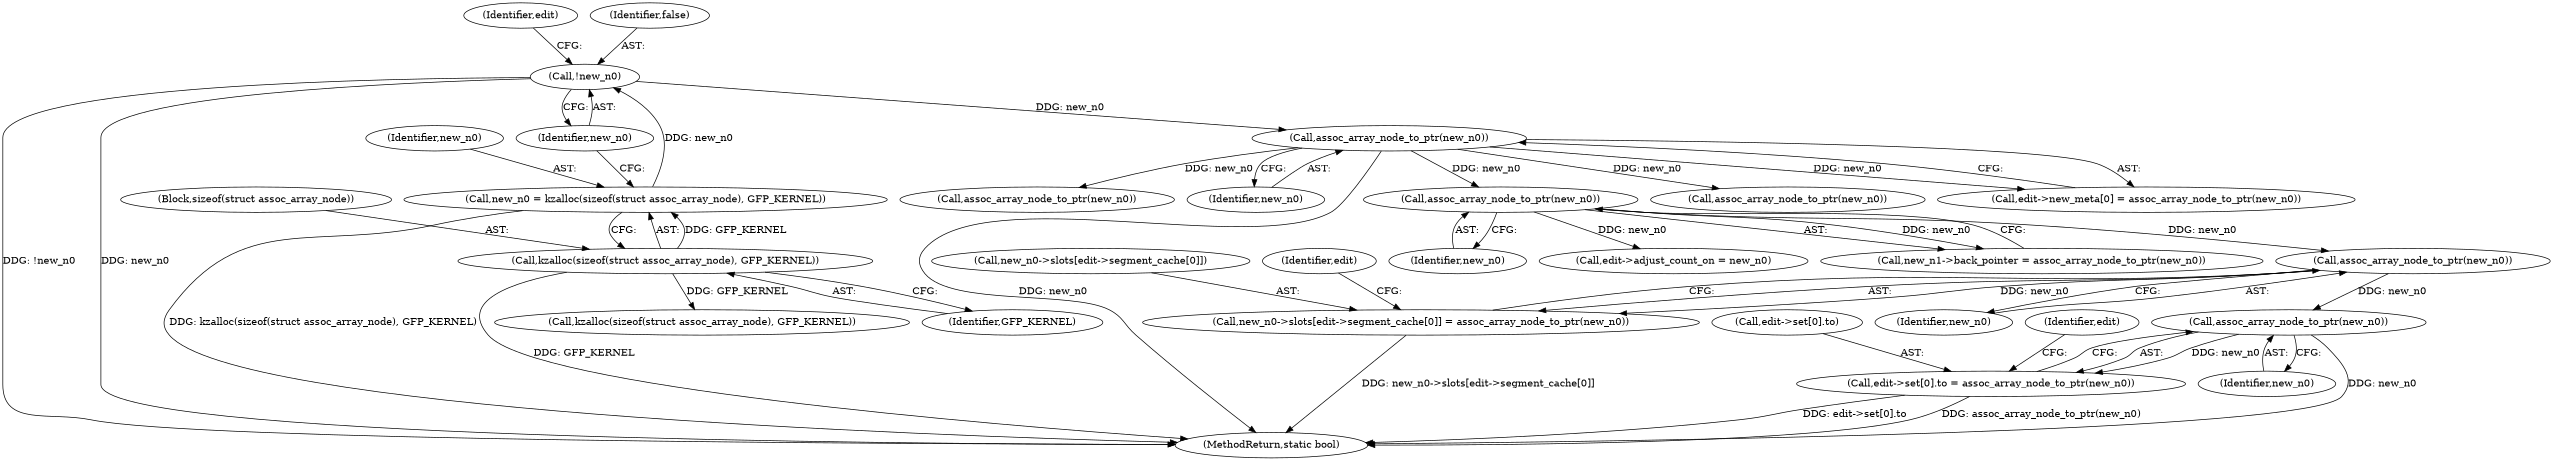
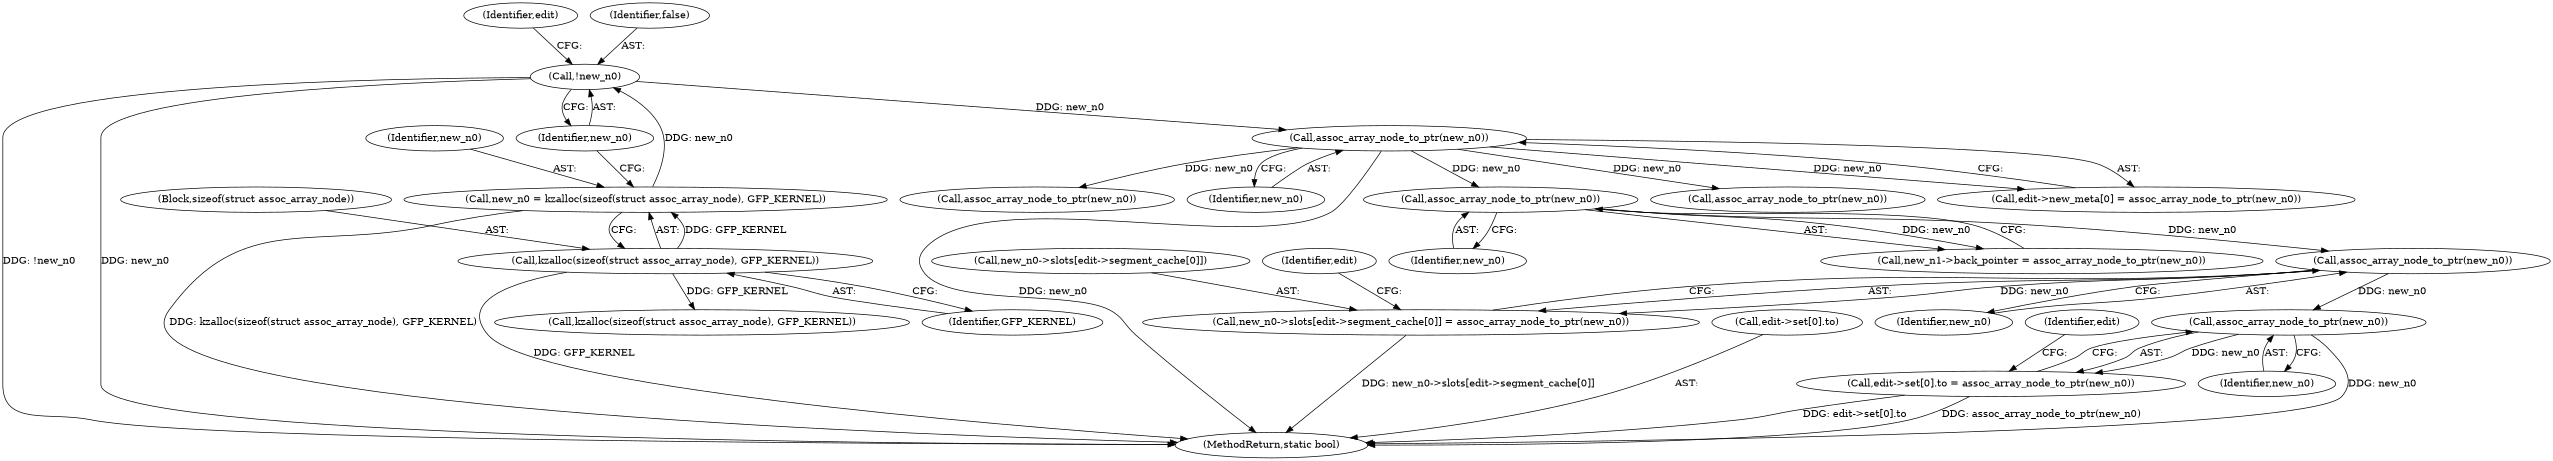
(1674, 261) -> none
(1884, 352) -> (1565, 405)
